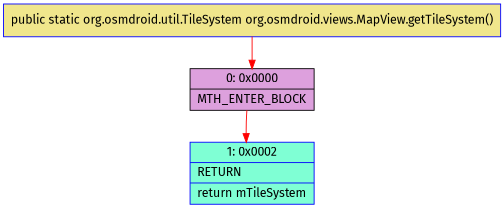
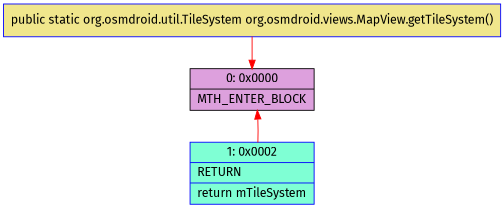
(246, 122) -> (258, 131)
